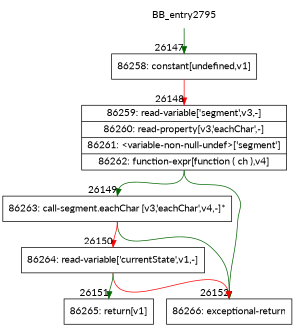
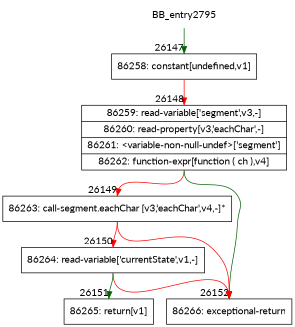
(154, 183) -> (154, 183)
(184, 237) -> (184, 237)
